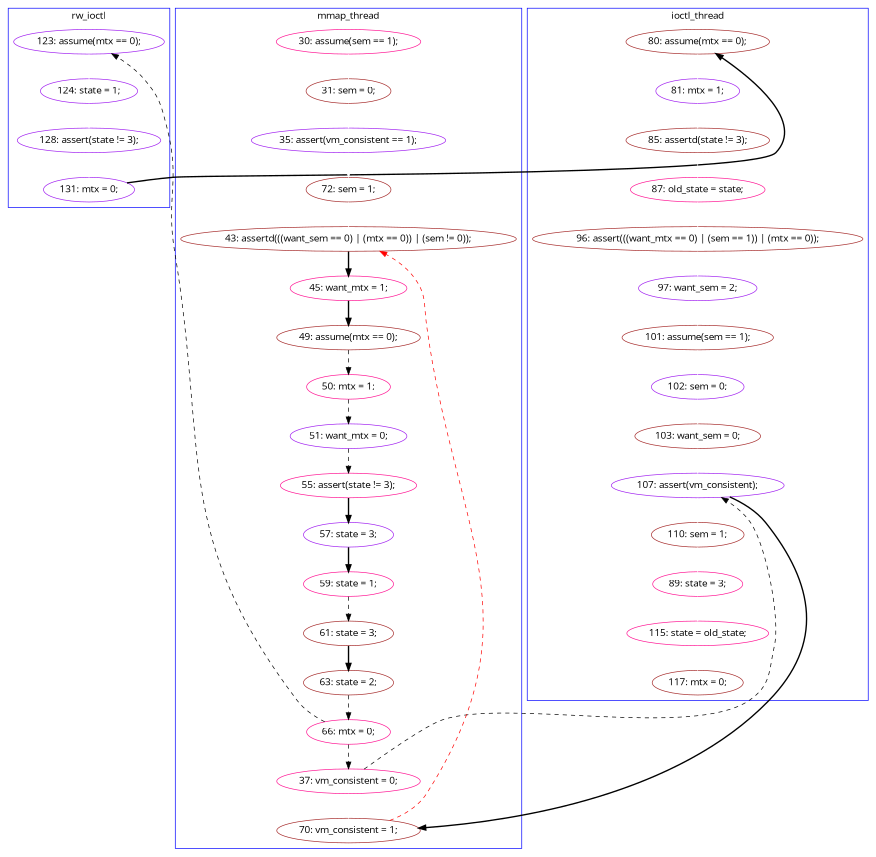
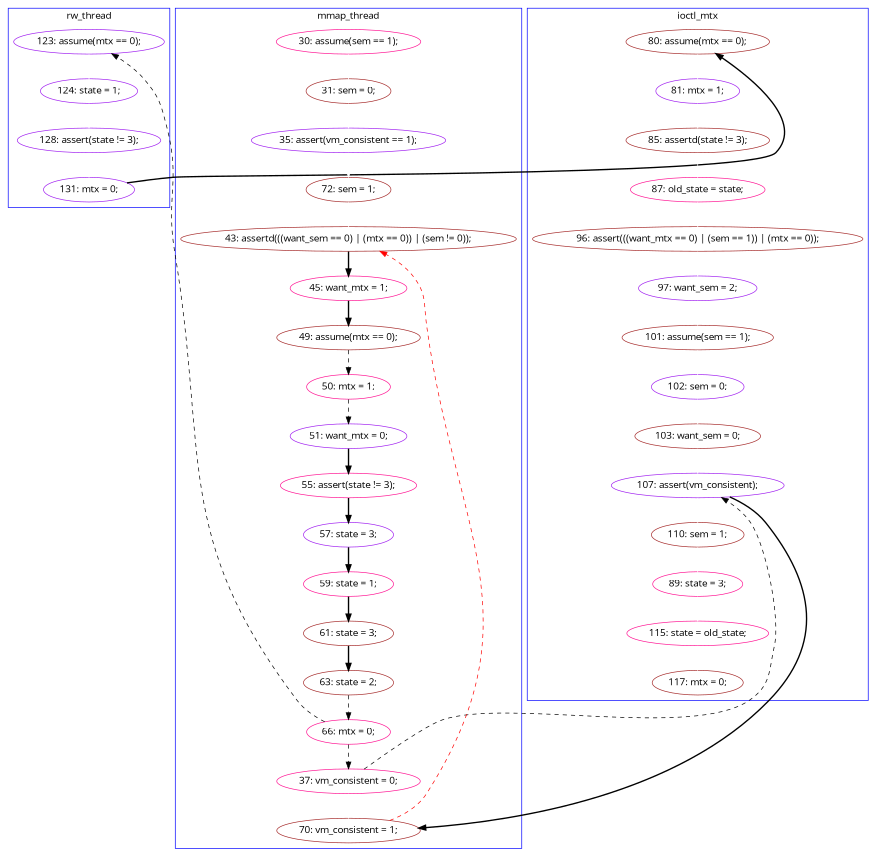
(89, 16) -> (89, 16)
(698, 16) -> (698, 16)
(349, 457) -> (349, 457)
(349, 605) -> (349, 605)
